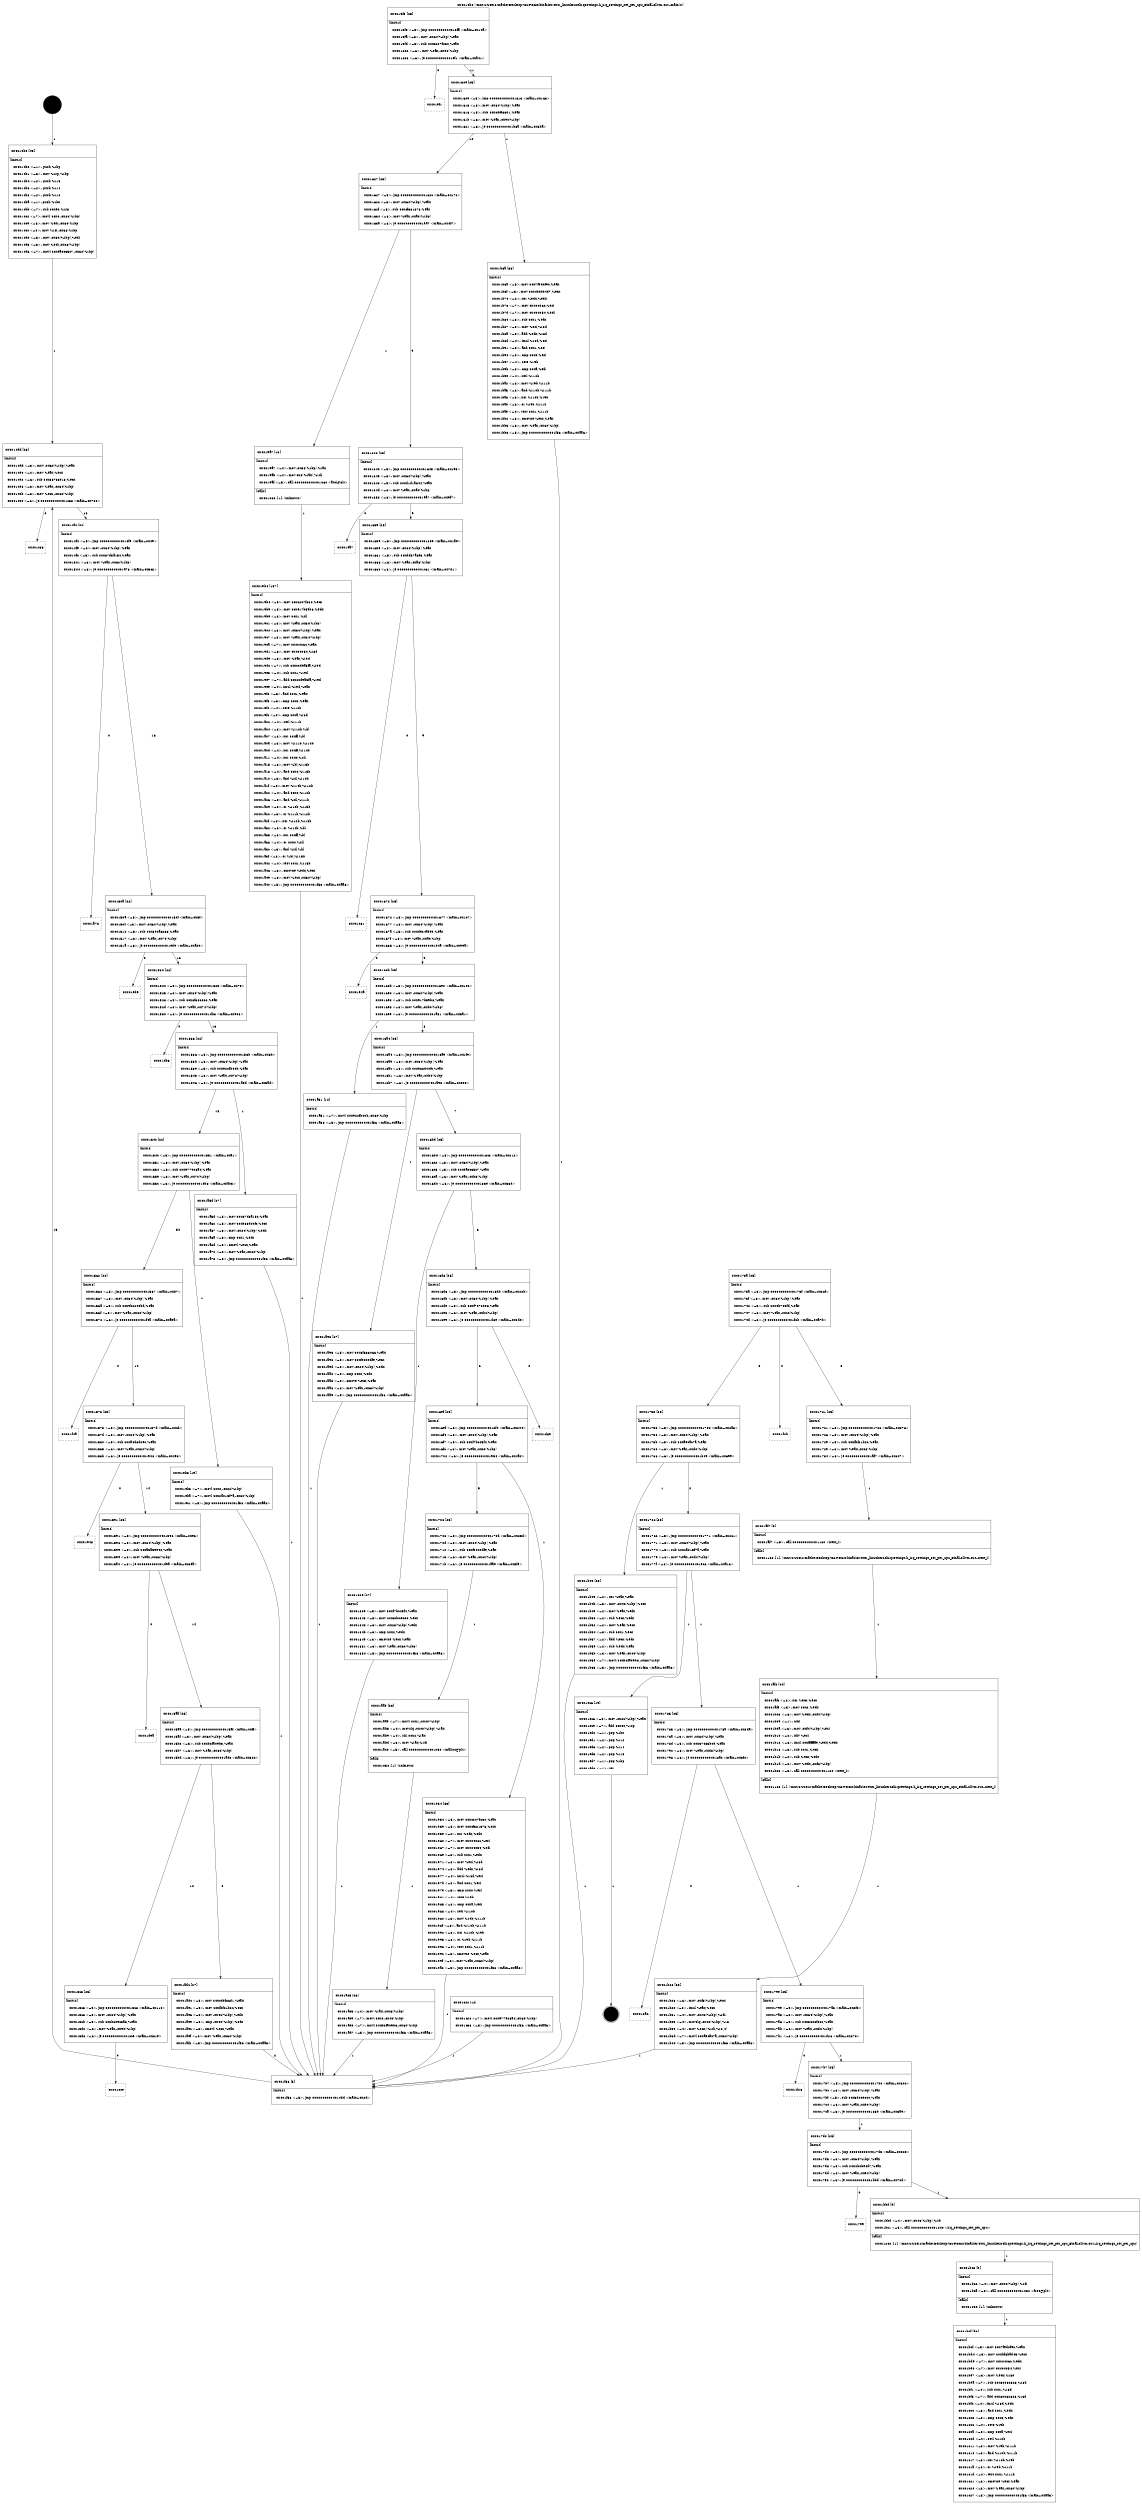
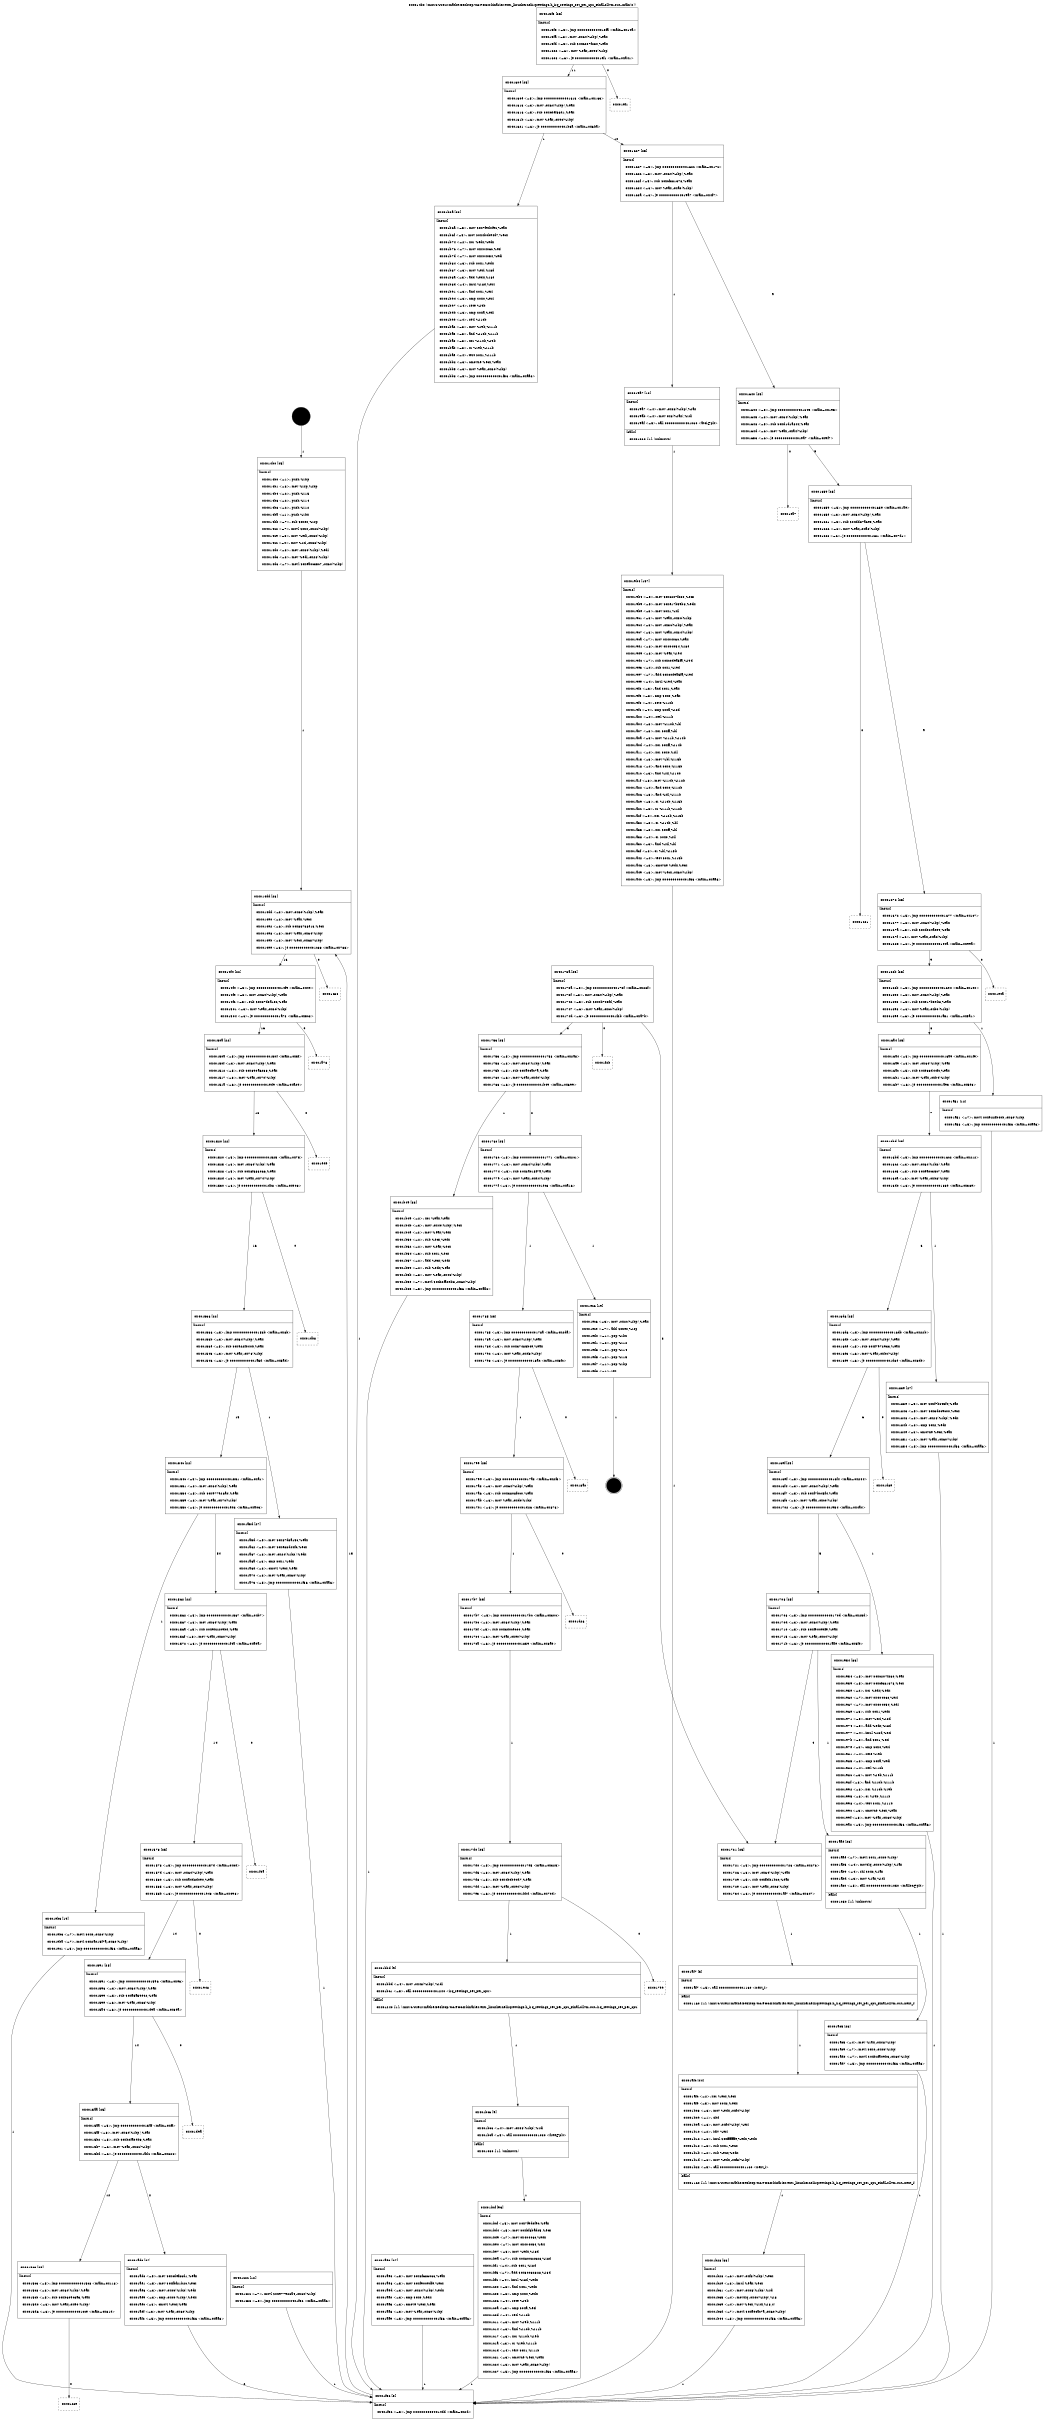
(394, 1209) -> none
none -> (794, 1746)
none -> (470, 2383)
